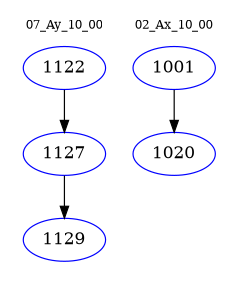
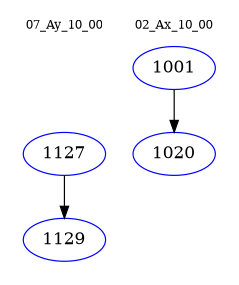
(64, 68) -> none
